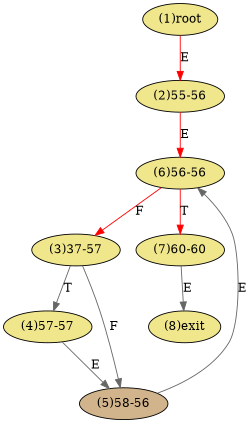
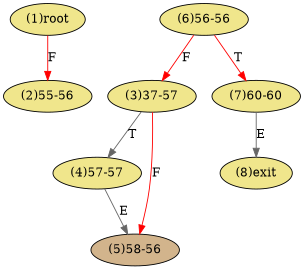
(185, 58) -> (52, 58)
(180, 130) -> none
(237, 309) -> none
(103, 321) -> (151, 169)
